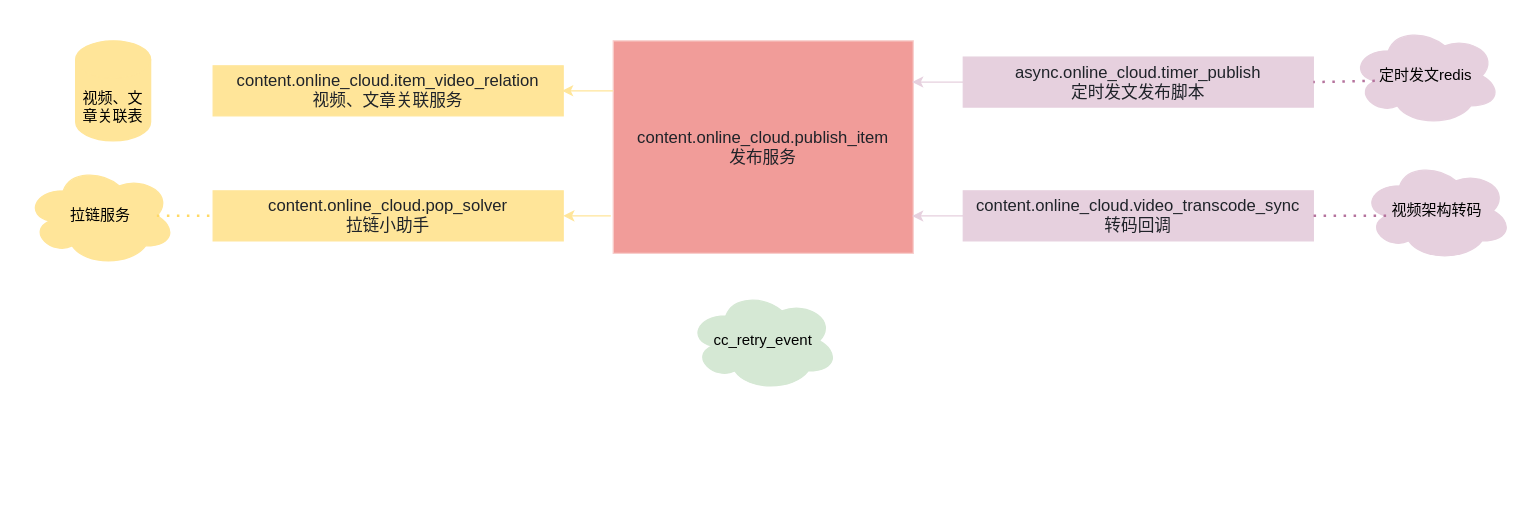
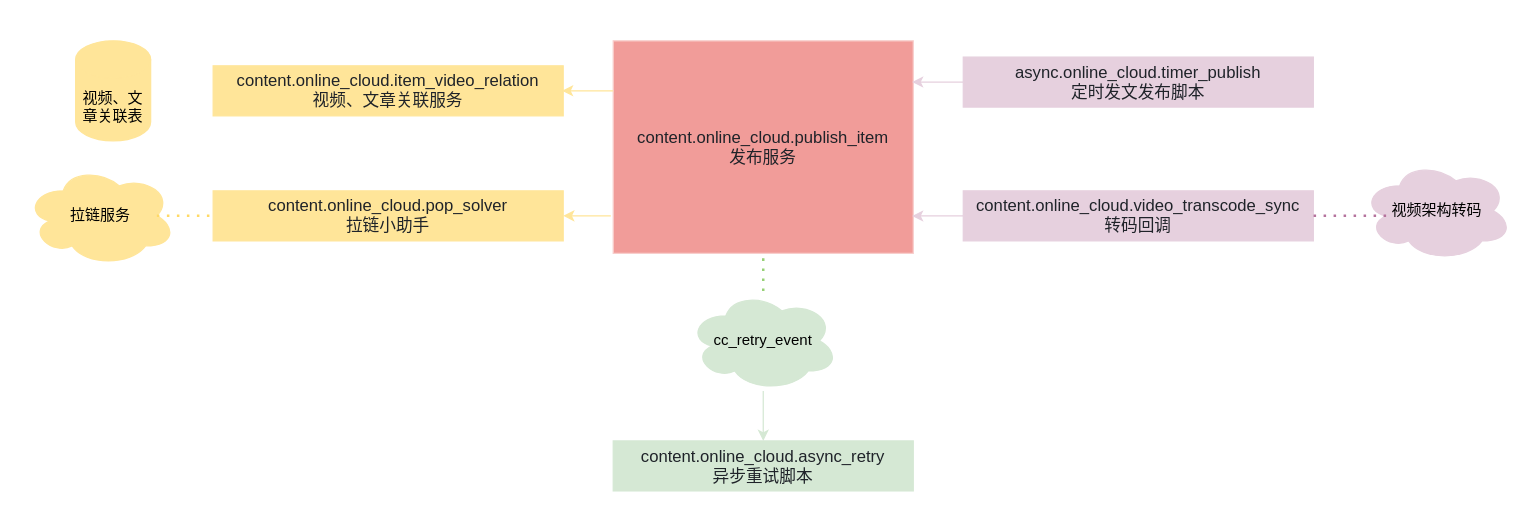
(1426, 76) -> none
(1344, 81) -> none
none -> (763, 272)
none -> (763, 412)
none -> (763, 466)
